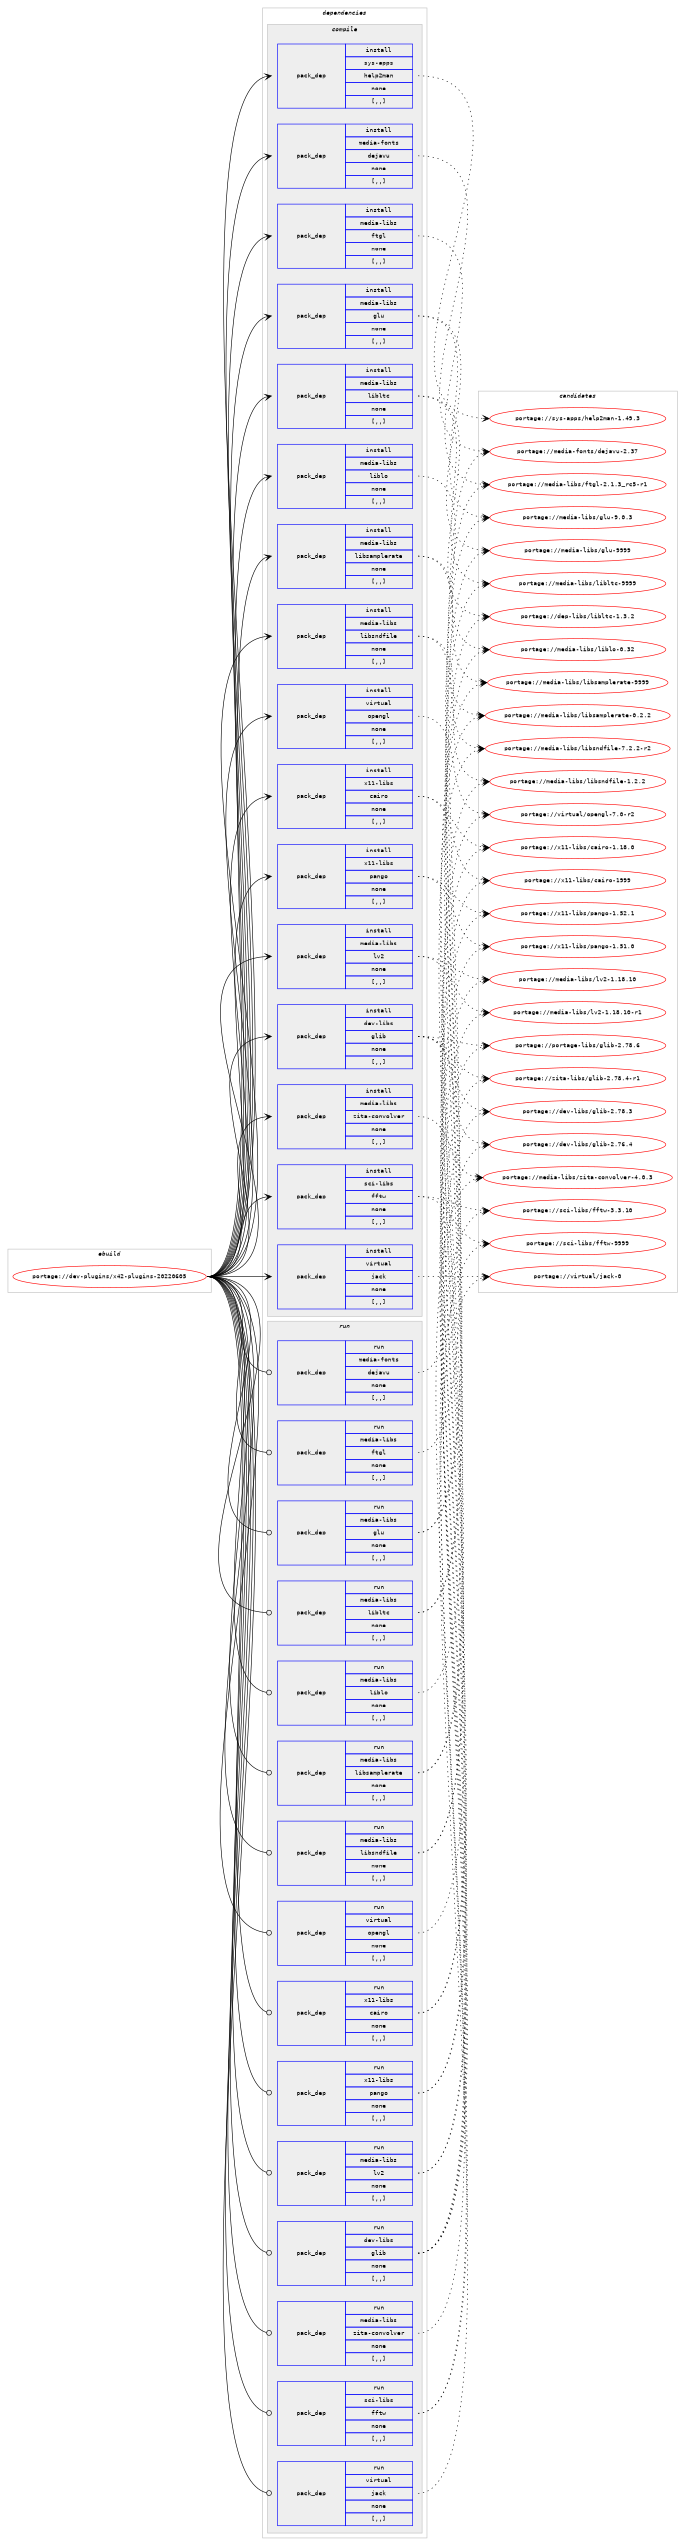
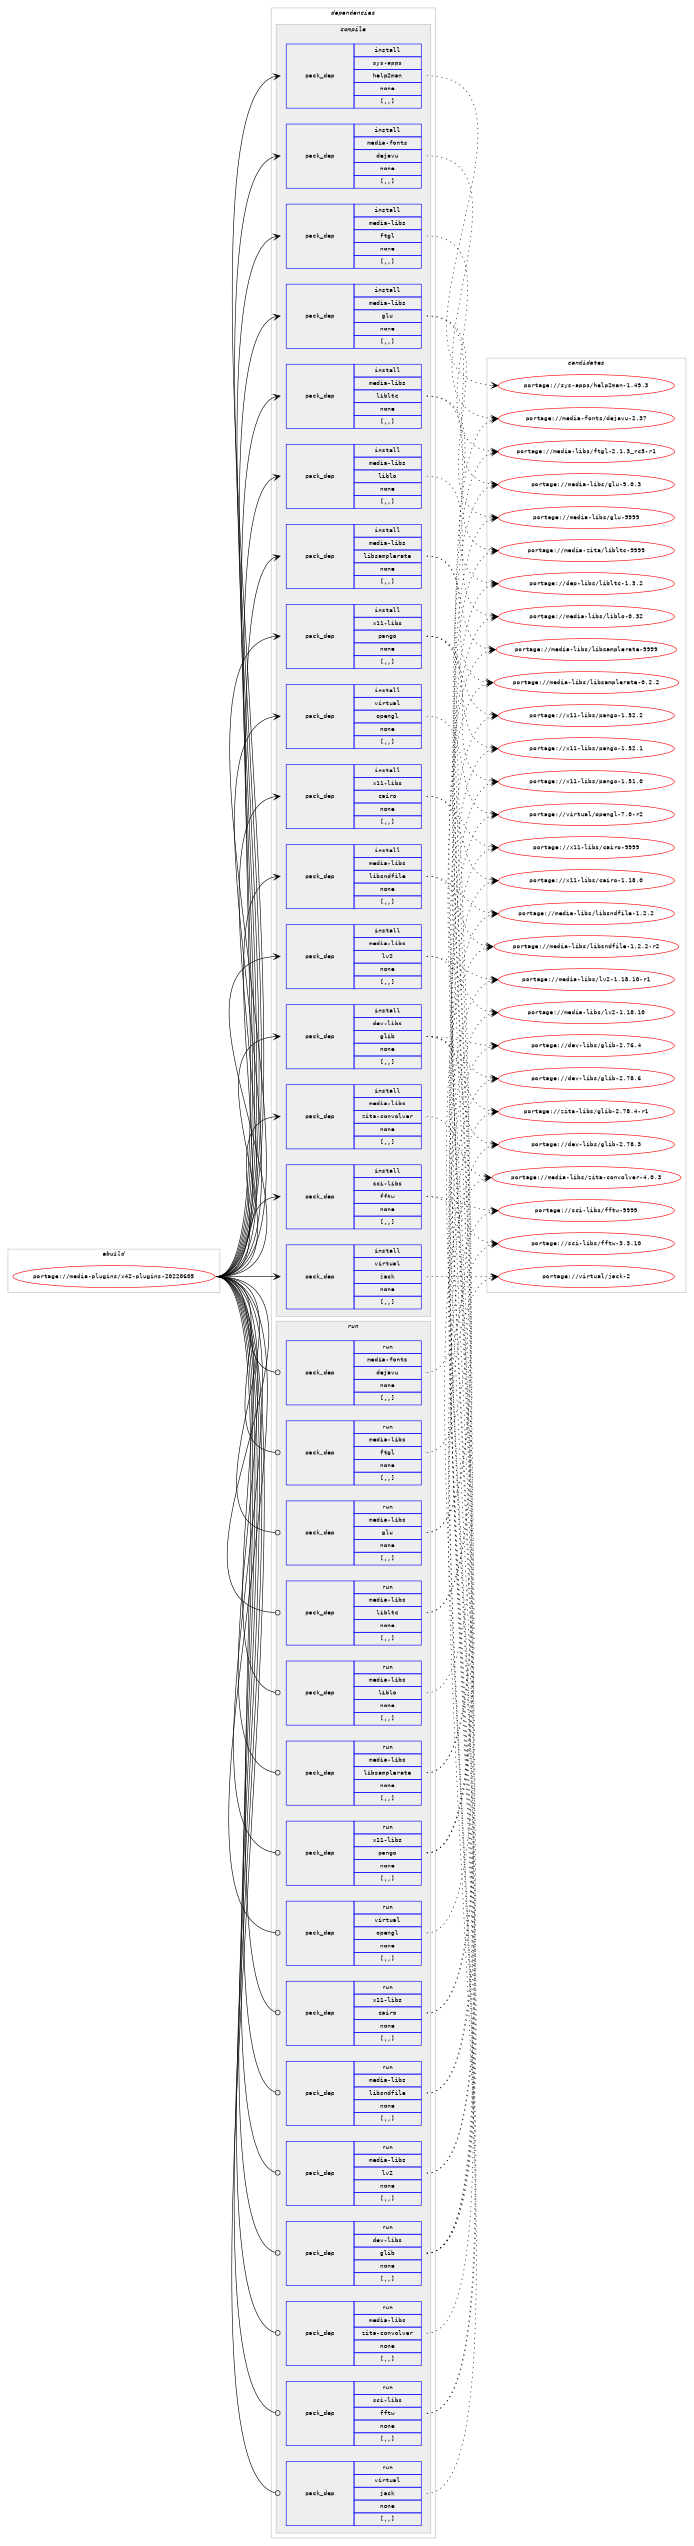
(578, 584) -> (586, 551)
none -> (586, 716)
(578, 749) -> (586, 947)
(578, 881) -> (586, 848)
(578, 1046) -> (586, 1079)
(110, 1277) -> (114, 1277)
(578, 1277) -> (586, 1277)
